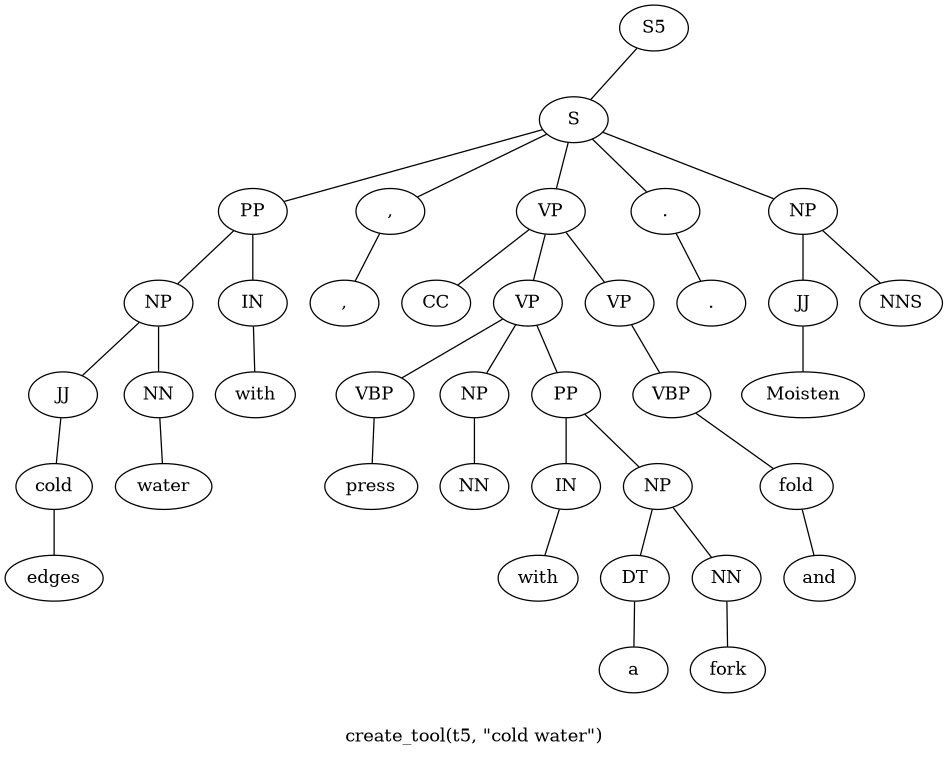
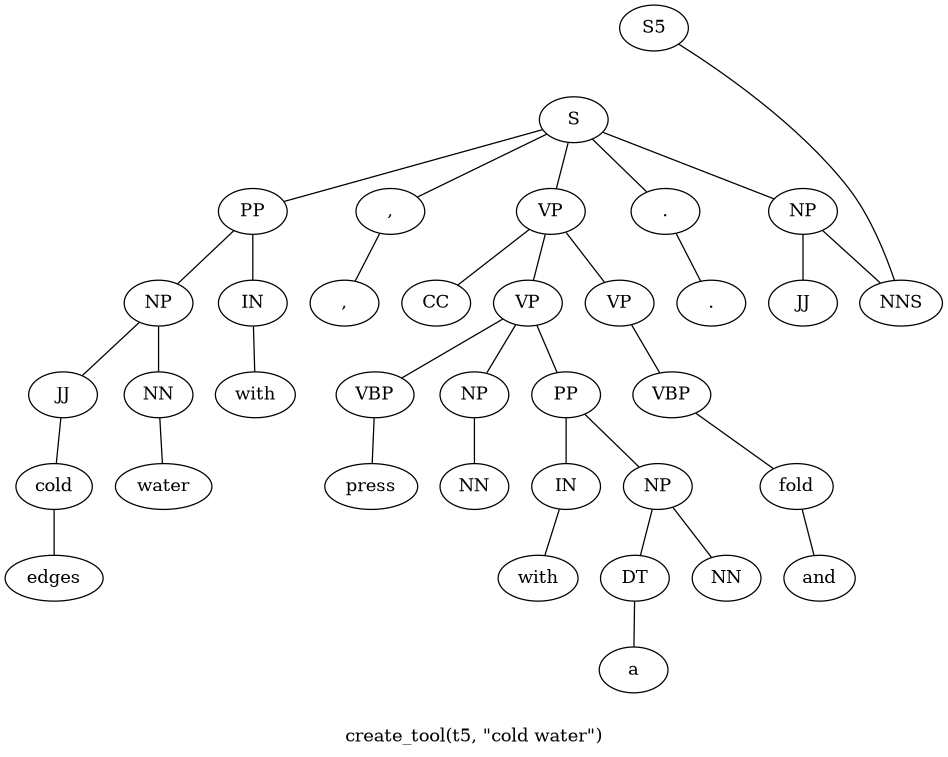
(614, 74) -> (808, 144)
(803, 395) -> none
(728, 670) -> none
